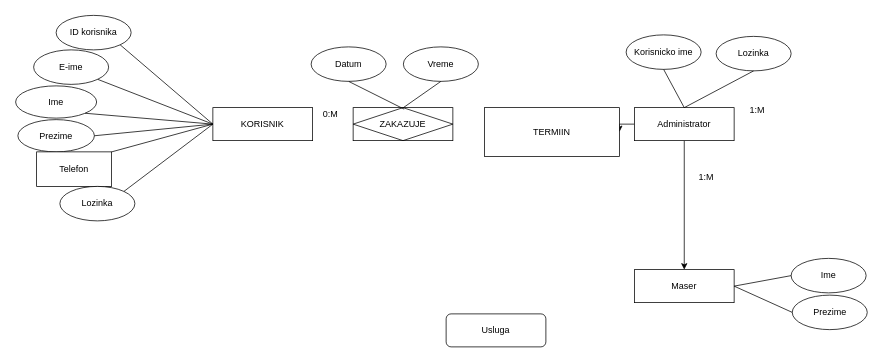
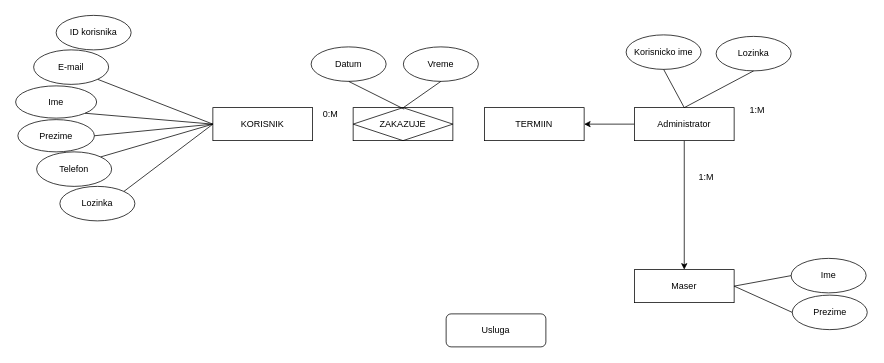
(71, 67) -> (71, 67)
(166, 84) -> none
(552, 132) -> (534, 124)
(74, 169) -> (74, 169)
